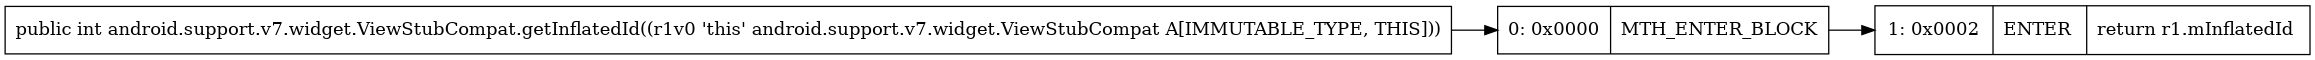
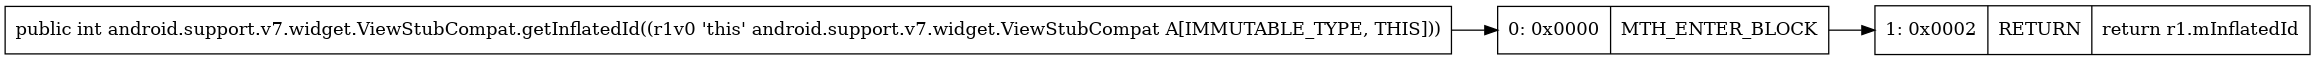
(2037, 30) -> (2040, 30)
